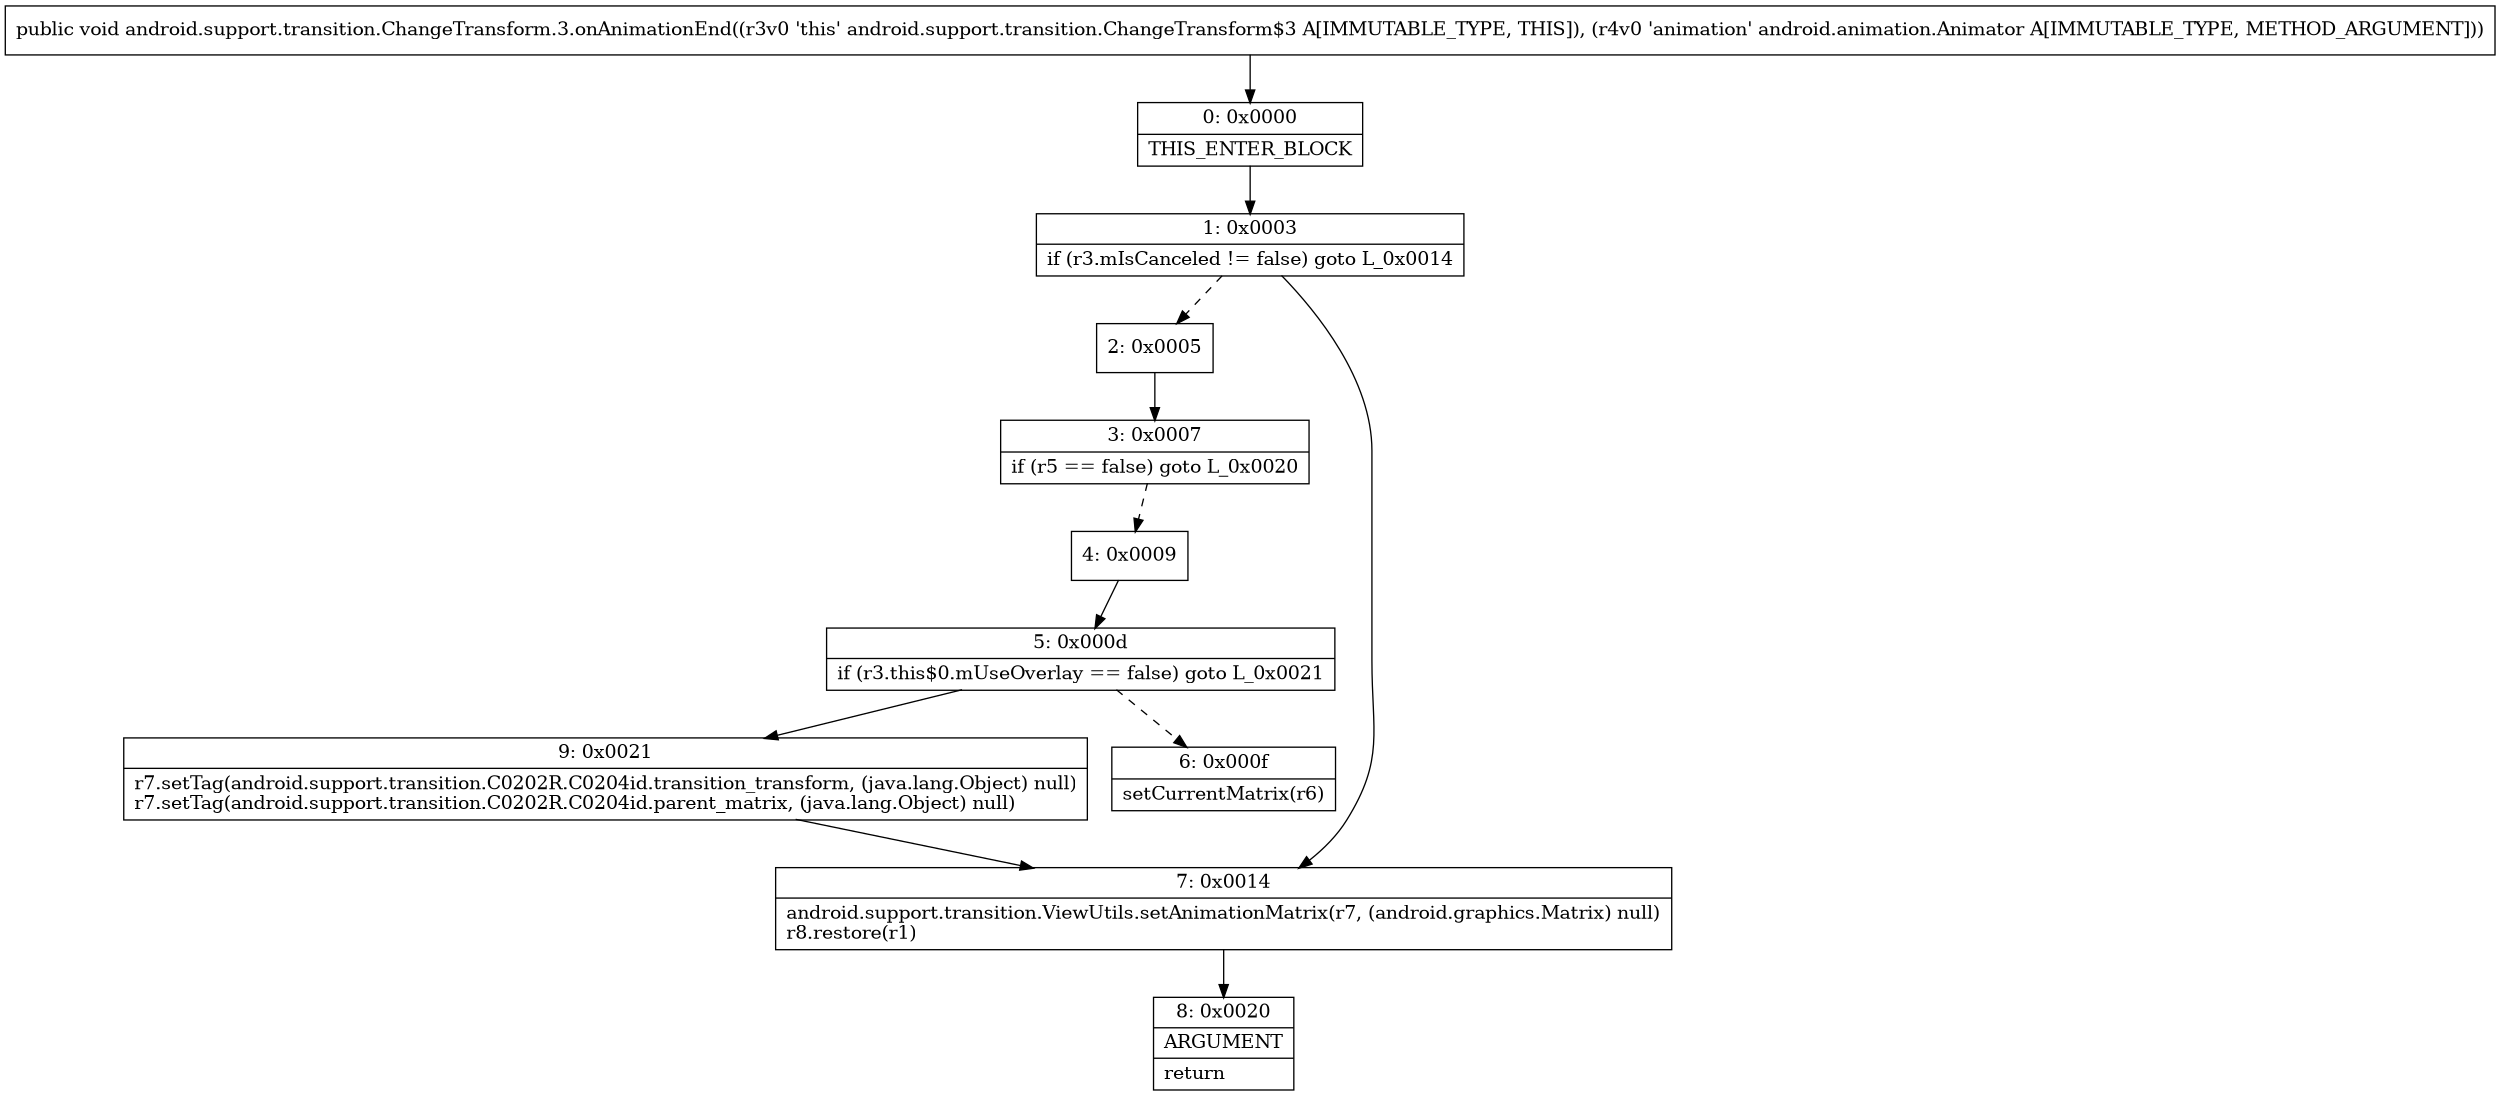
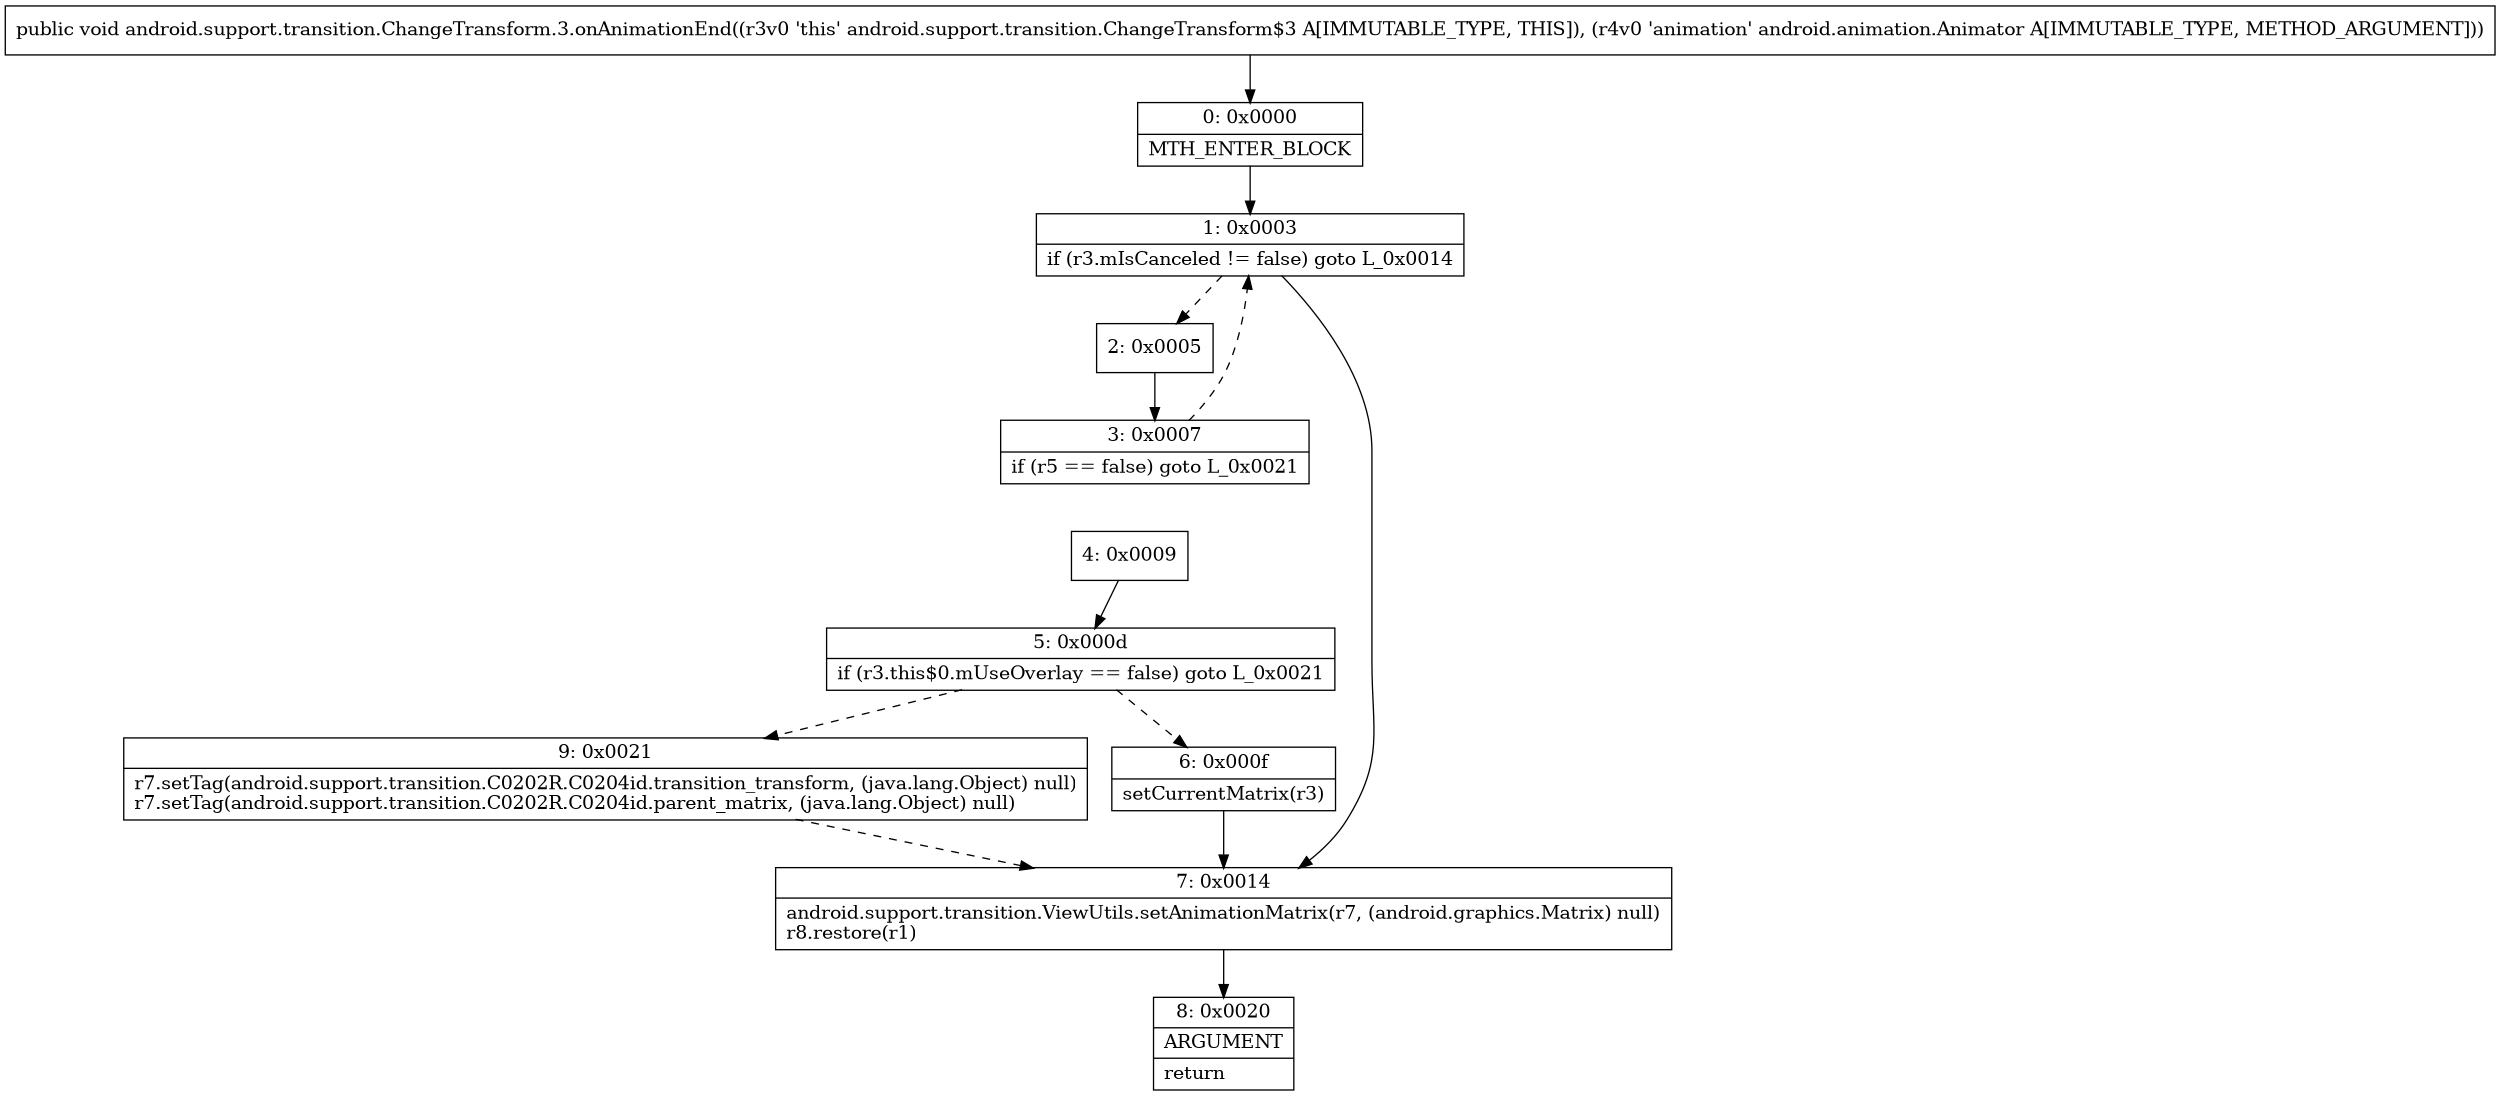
(1250, 150) -> (1250, 150)
(1155, 467) -> (1155, 467)
(1143, 501) -> (1230, 360)
(870, 713) -> (870, 713)
(1224, 794) -> (1224, 794)
none -> (1224, 833)
(908, 842) -> (908, 842)
